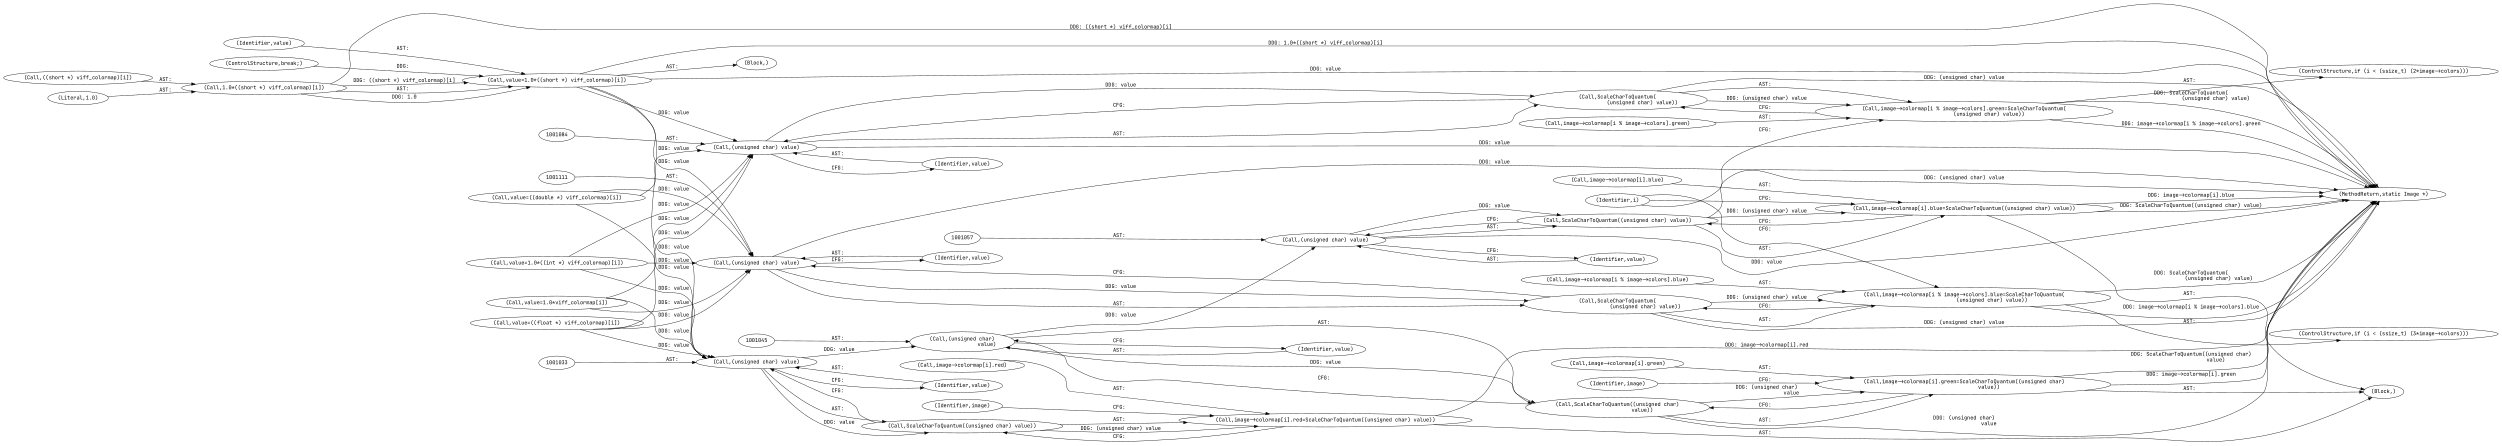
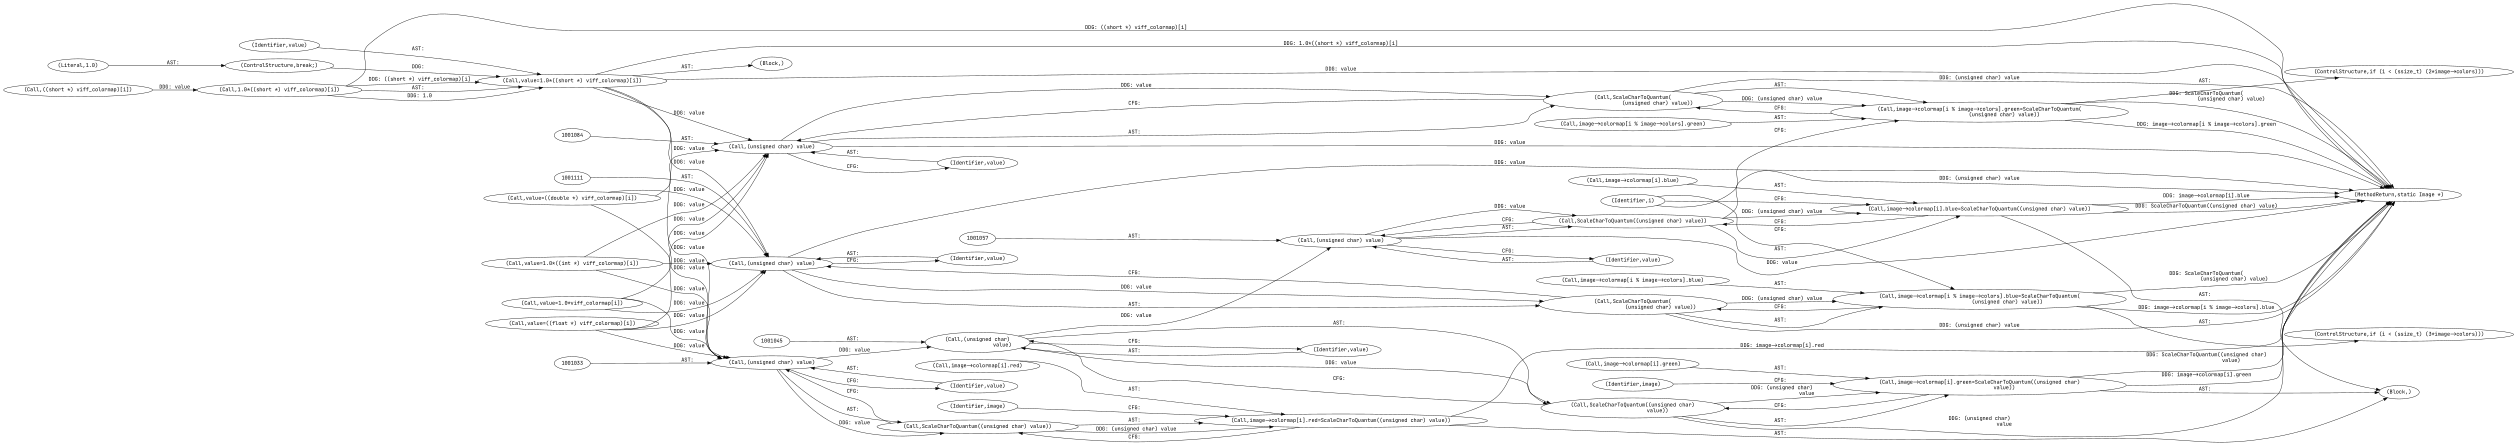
(167, 80) -> (175, 87)
(150, 94) -> (165, 66)
